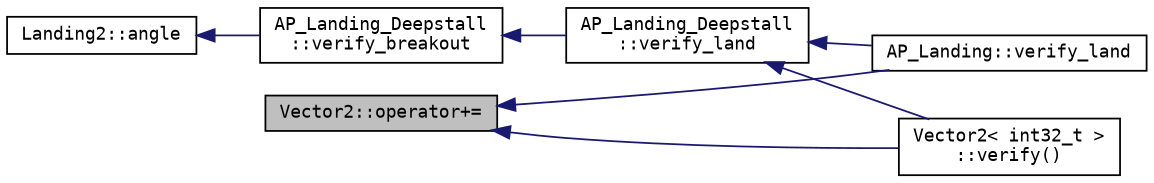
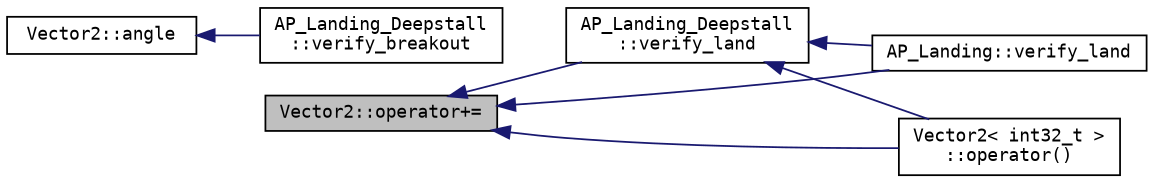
(102, 35) -> (102, 35)
(543, 35) -> (524, 77)
(1009, 147) -> (1009, 147)
